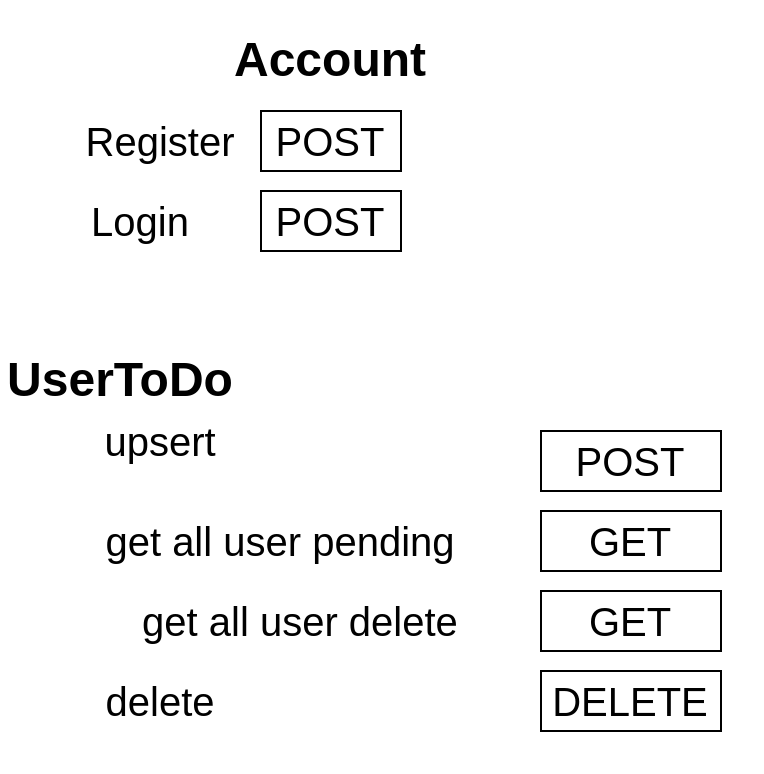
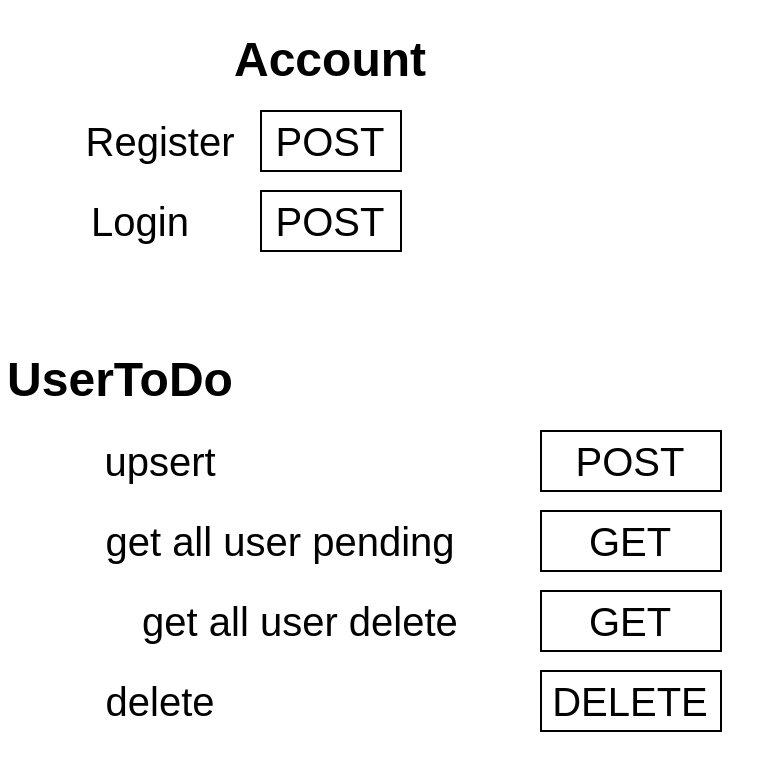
(161, 441) -> (161, 461)
